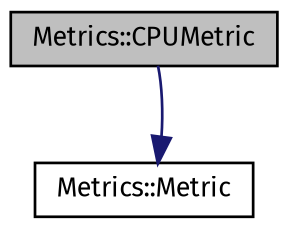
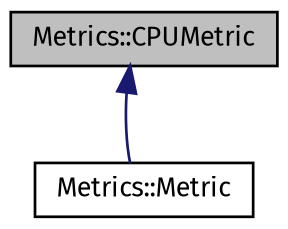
(162, 101) -> (126, 128)
